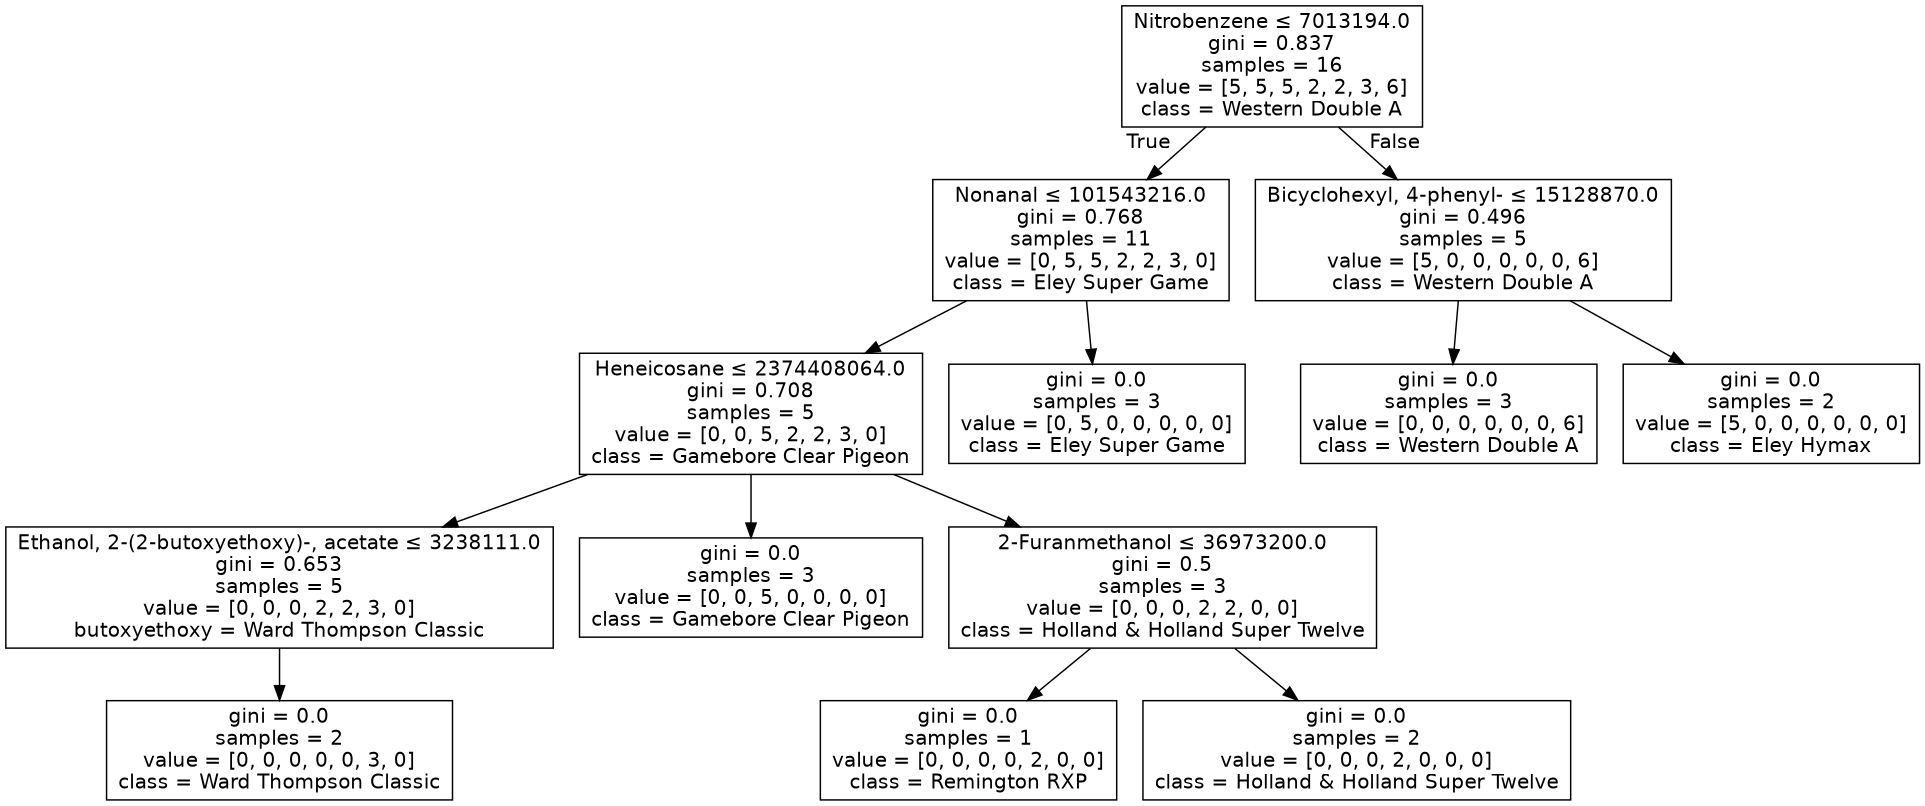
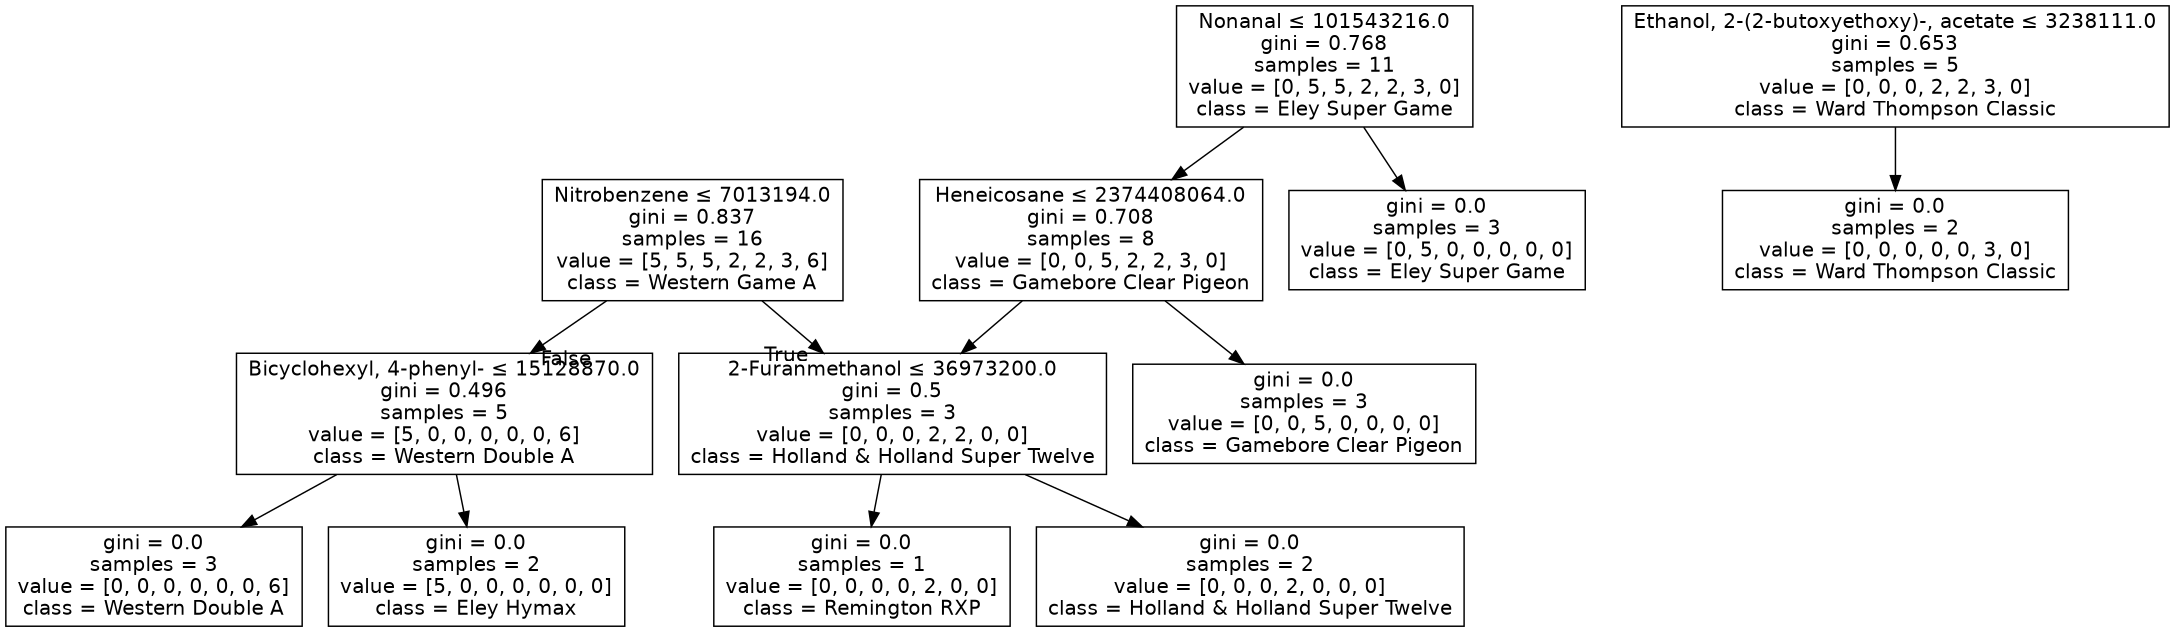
(1272, 109) -> (693, 283)
(1182, 148) -> (787, 322)
(751, 413) -> (1091, 239)
(522, 498) -> none
(280, 631) -> (1895, 109)
